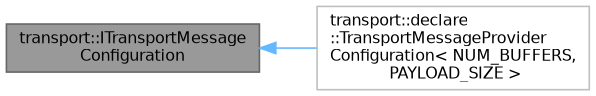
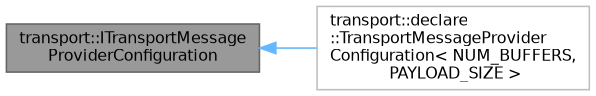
(133, 48) -> (133, 48)
